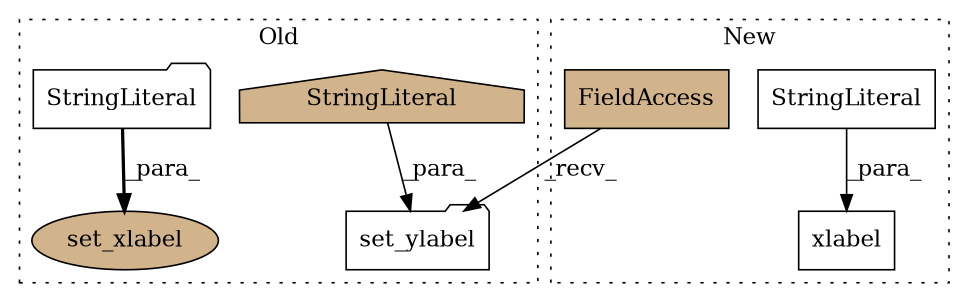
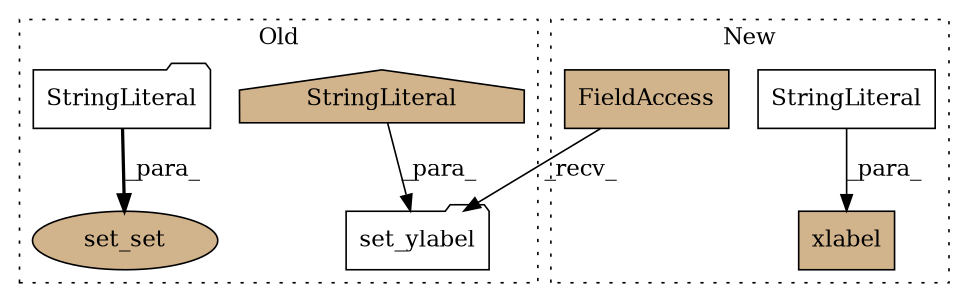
(125, 240) -> (125, 240)
(847, 240) -> (847, 240)
